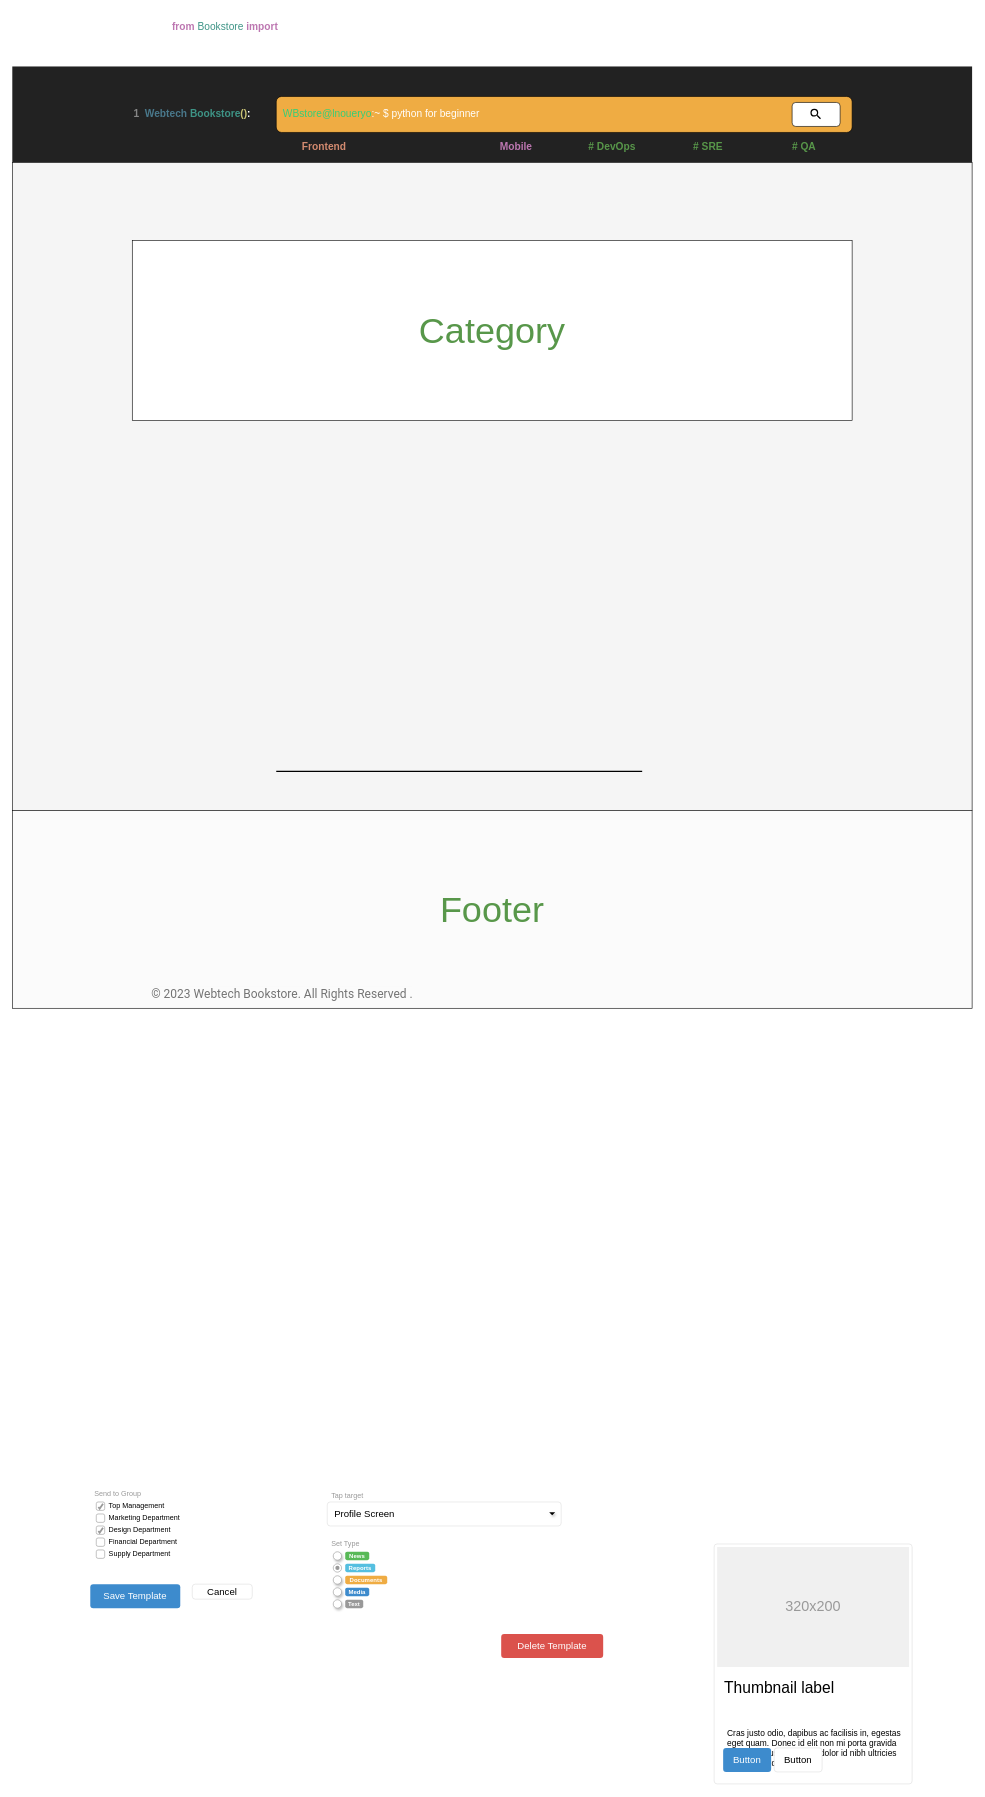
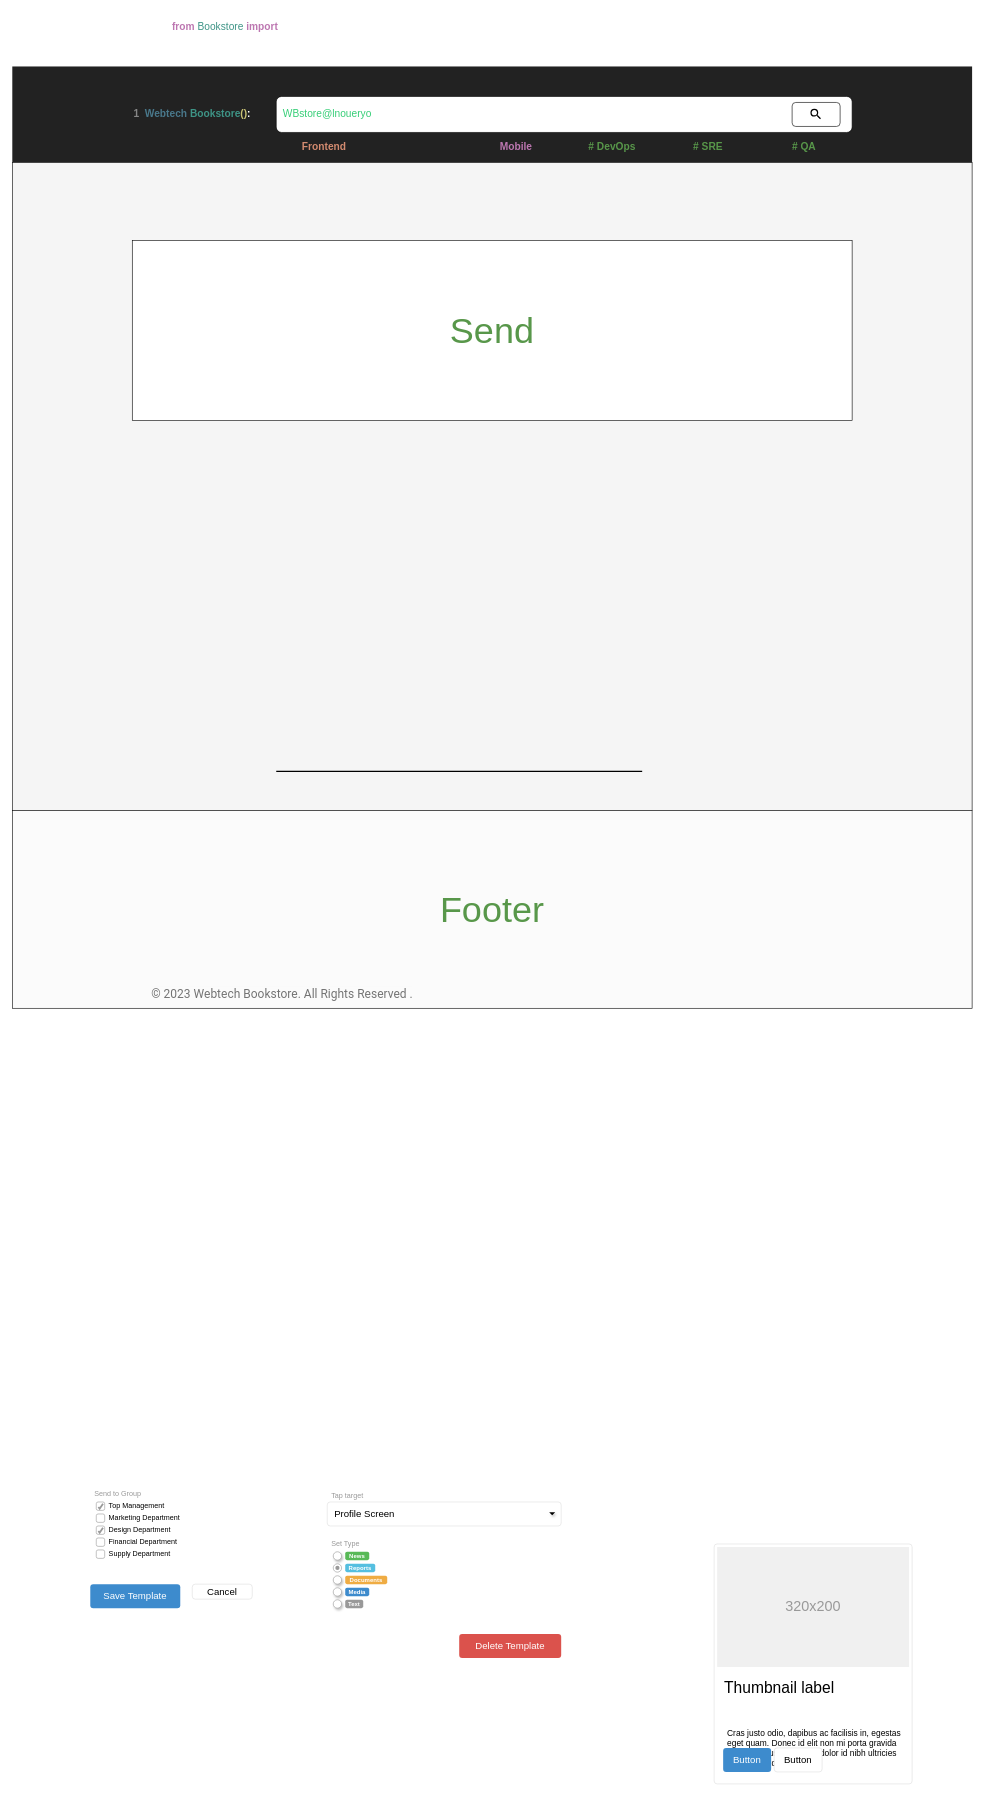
(564, 114) -> (564, 114)
(492, 330) -> (492, 330)
(552, 1646) -> (510, 1646)
